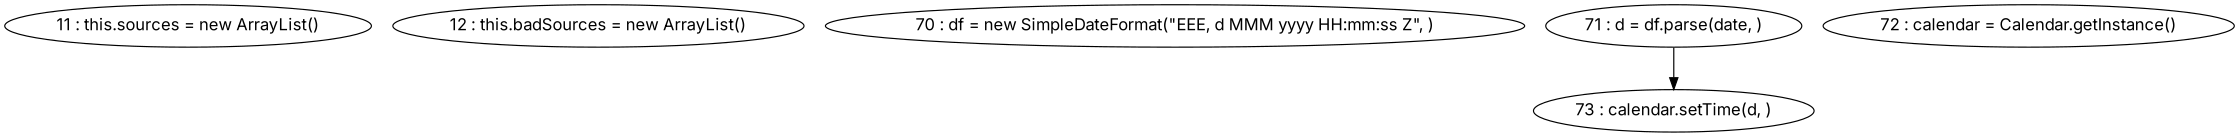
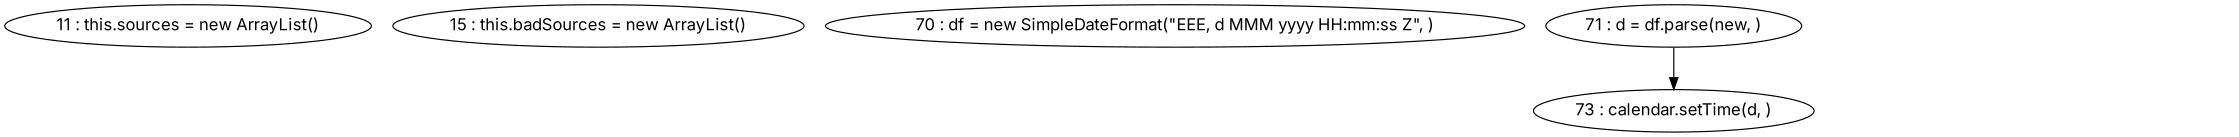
(598, 26) -> (598, 26)
(1674, 26) -> (1674, 26)
(2029, 26) -> none
